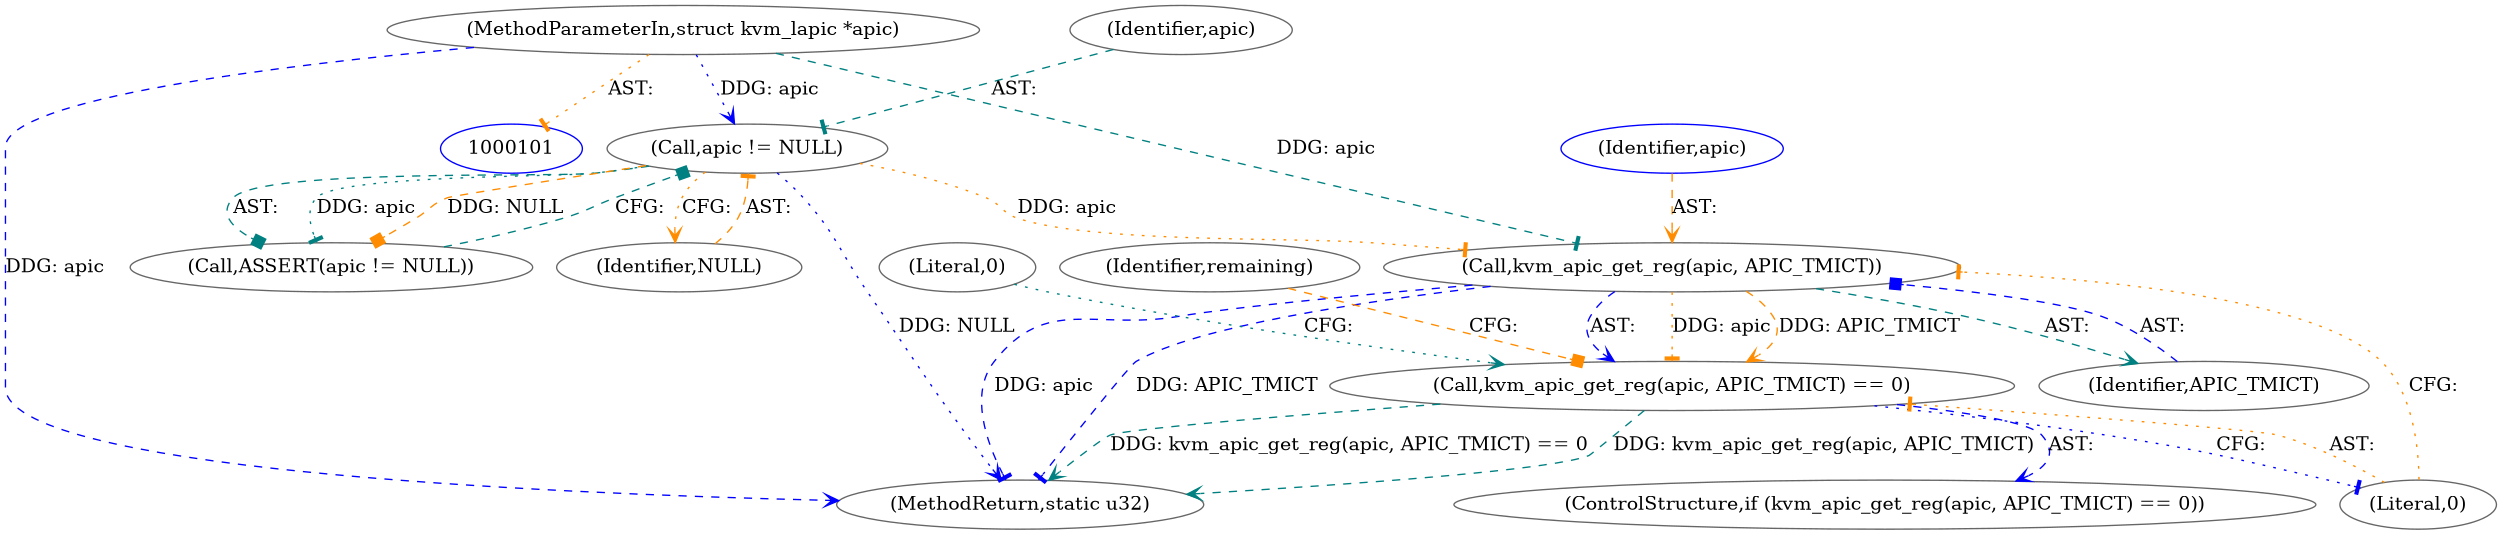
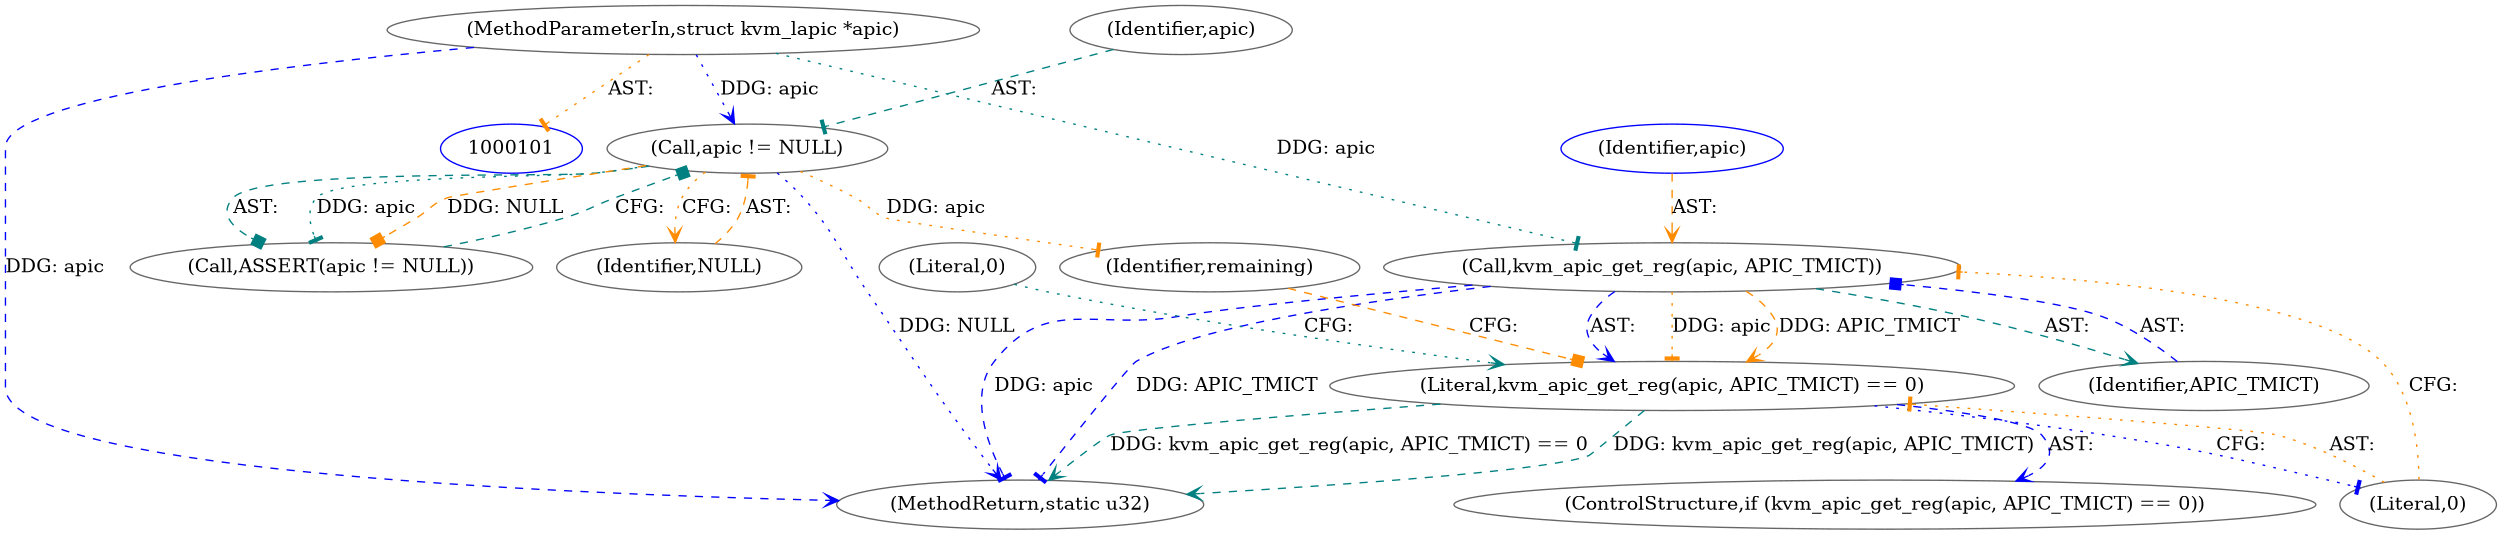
(1174, 148) -> (1174, 148)
(1154, 236) -> (941, 227)
(1672, 386) -> (1672, 386)
